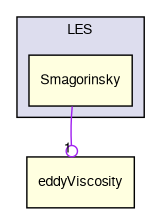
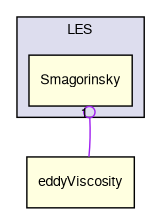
(71, 126) -> (90, 137)
